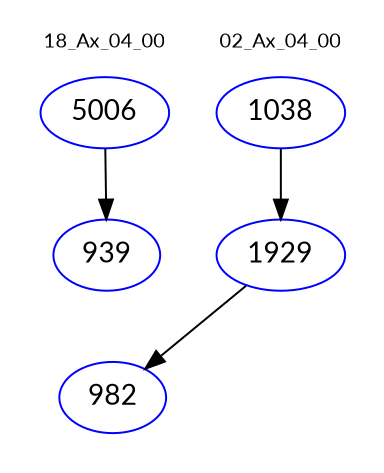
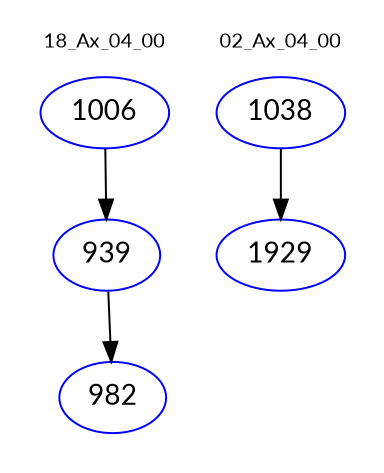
(105, 113) -> (105, 113)
(204, 321) -> (109, 317)
